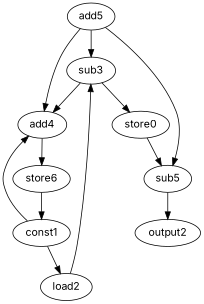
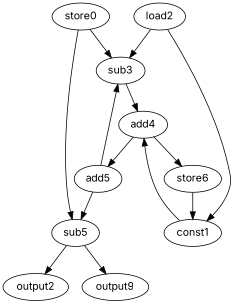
(57, 64) -> (123, 149)
(113, 95) -> (98, 41)
(52, 257) -> (214, 121)
none -> (115, 287)
